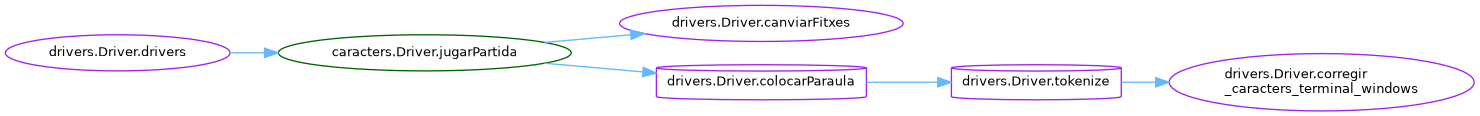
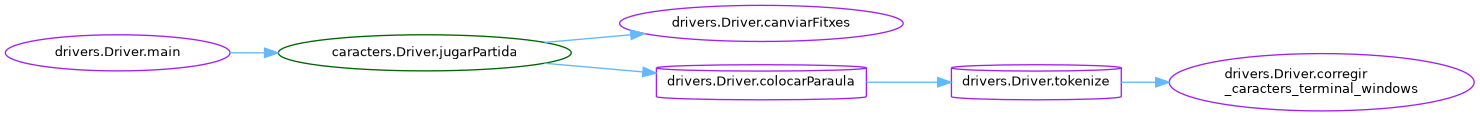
(118, 53) -> (118, 53)
